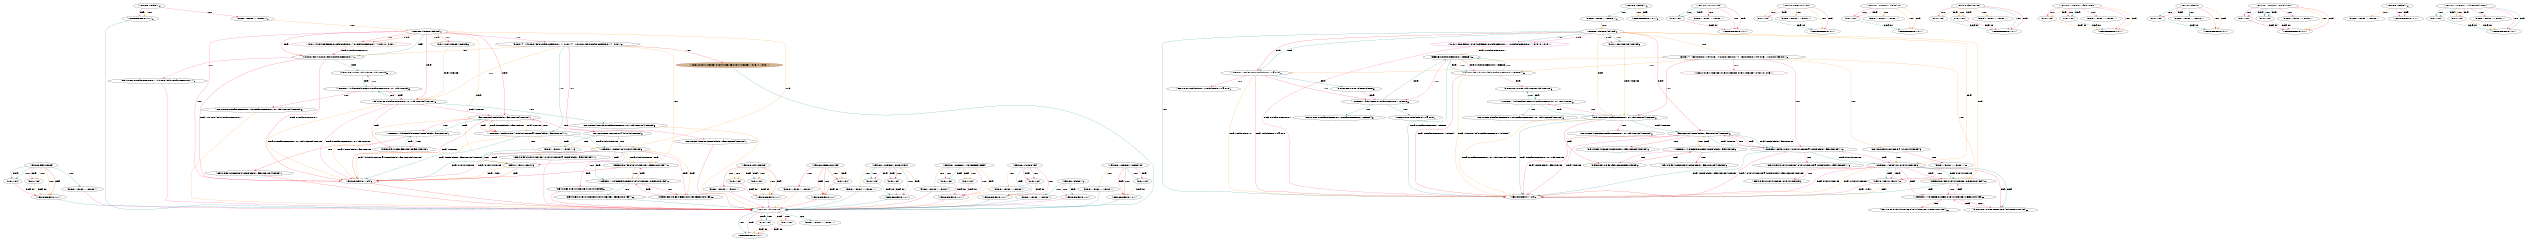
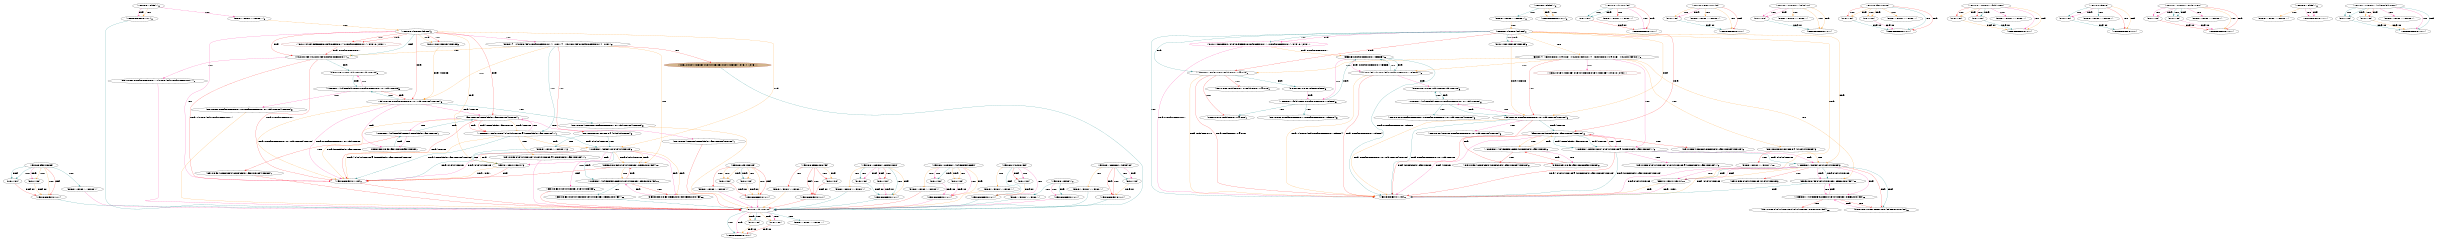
(1314, 89) -> (1206, 95)
(1372, 95) -> (1311, 95)
